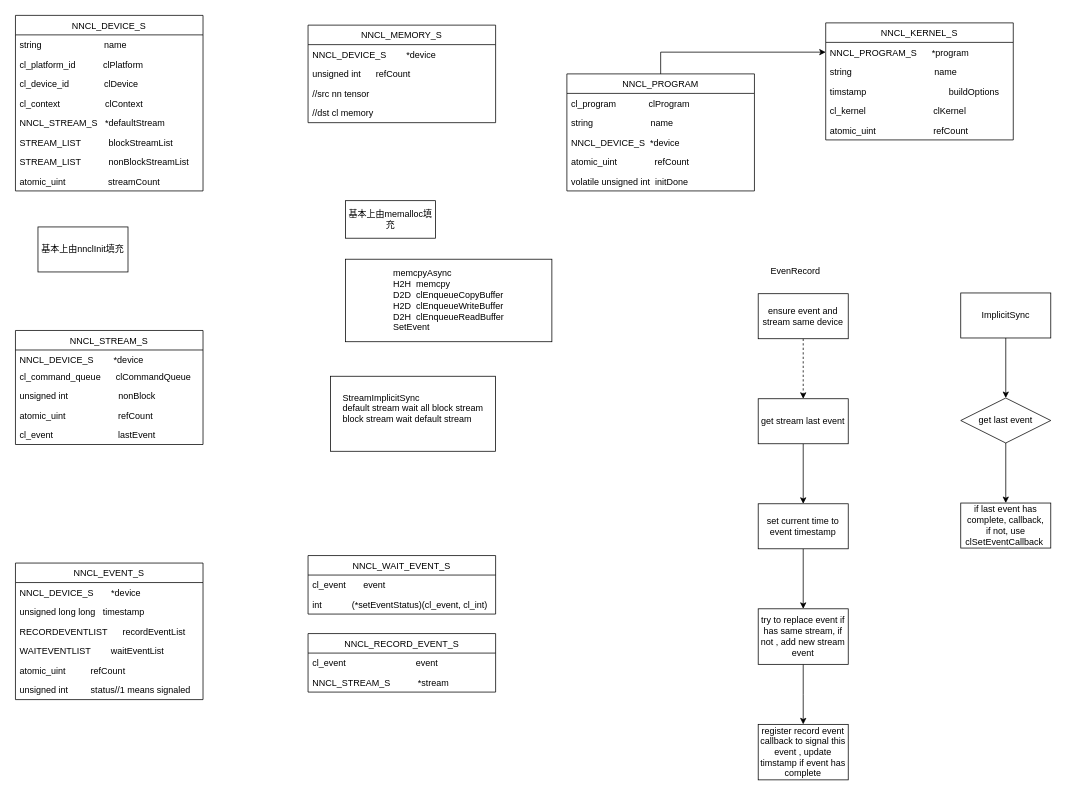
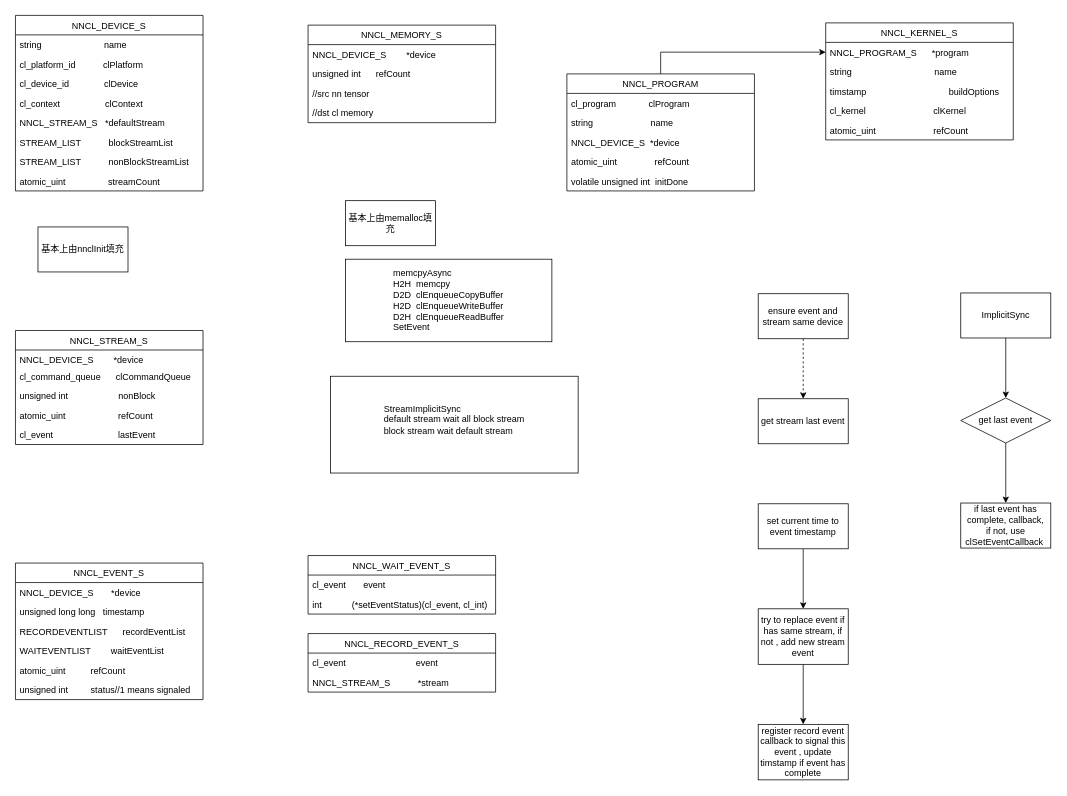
(390, 219) -> (390, 223)
(803, 272) -> none
(413, 414) -> (454, 425)
(803, 471) -> none
